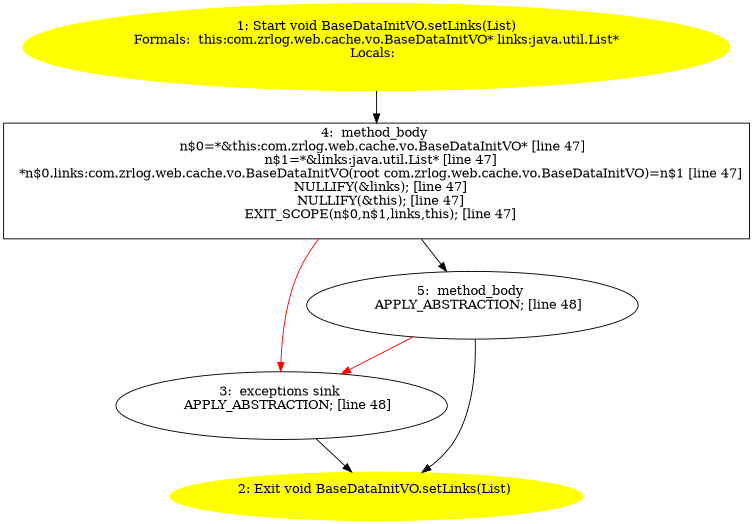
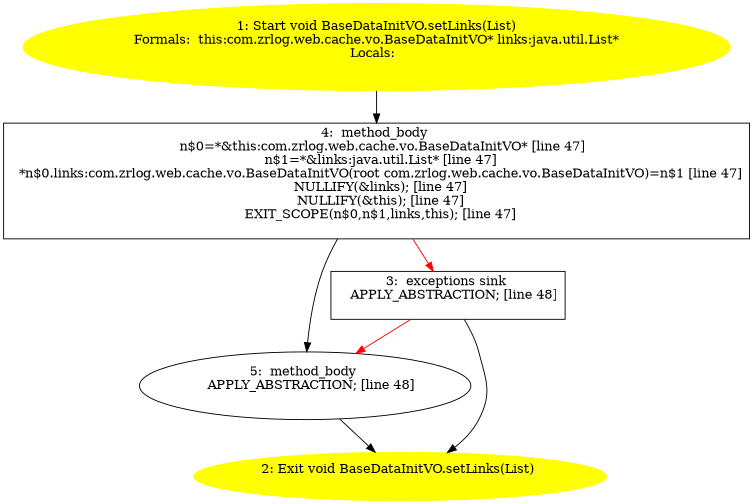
(381, 353) -> (387, 334)
(282, 406) -> (448, 295)
